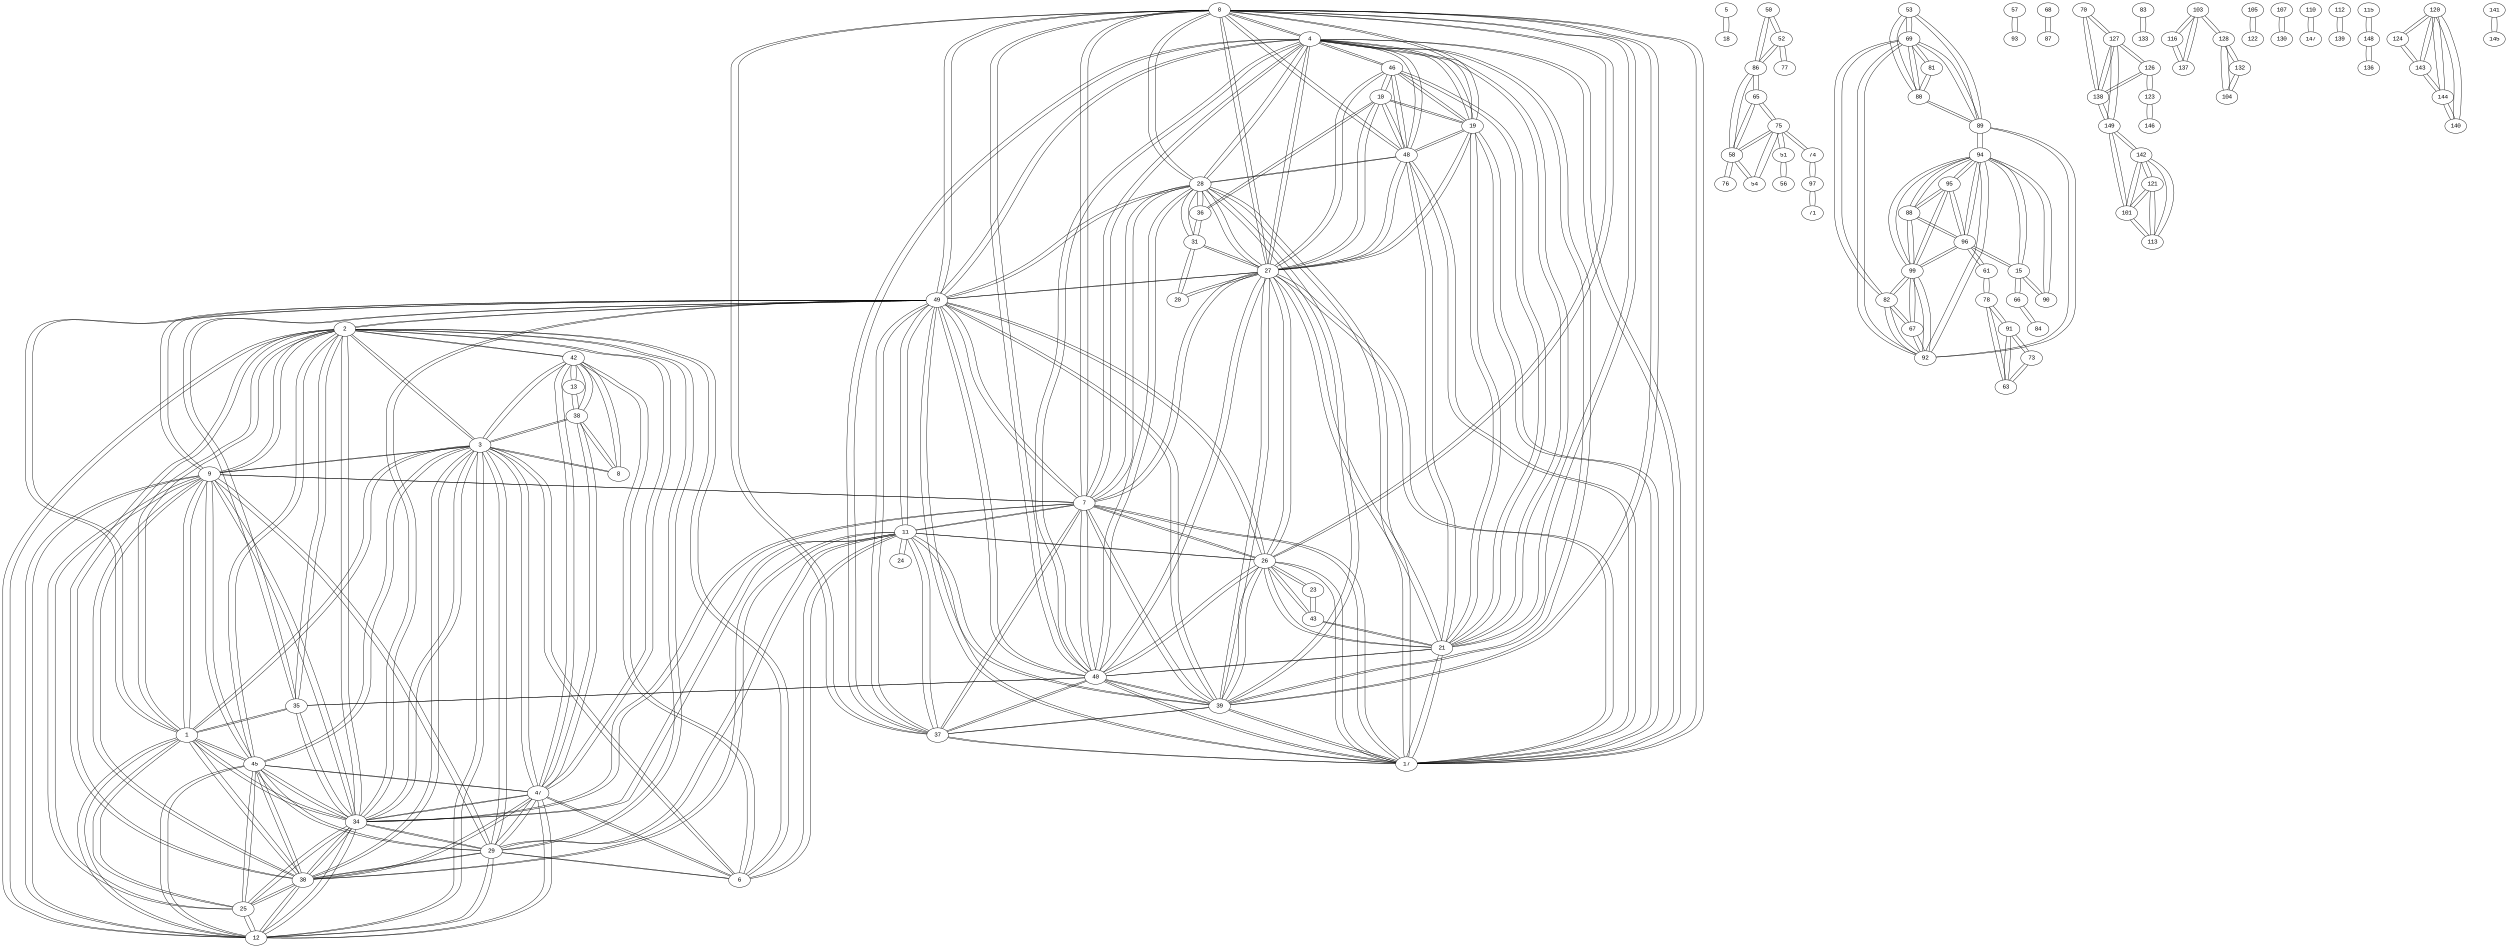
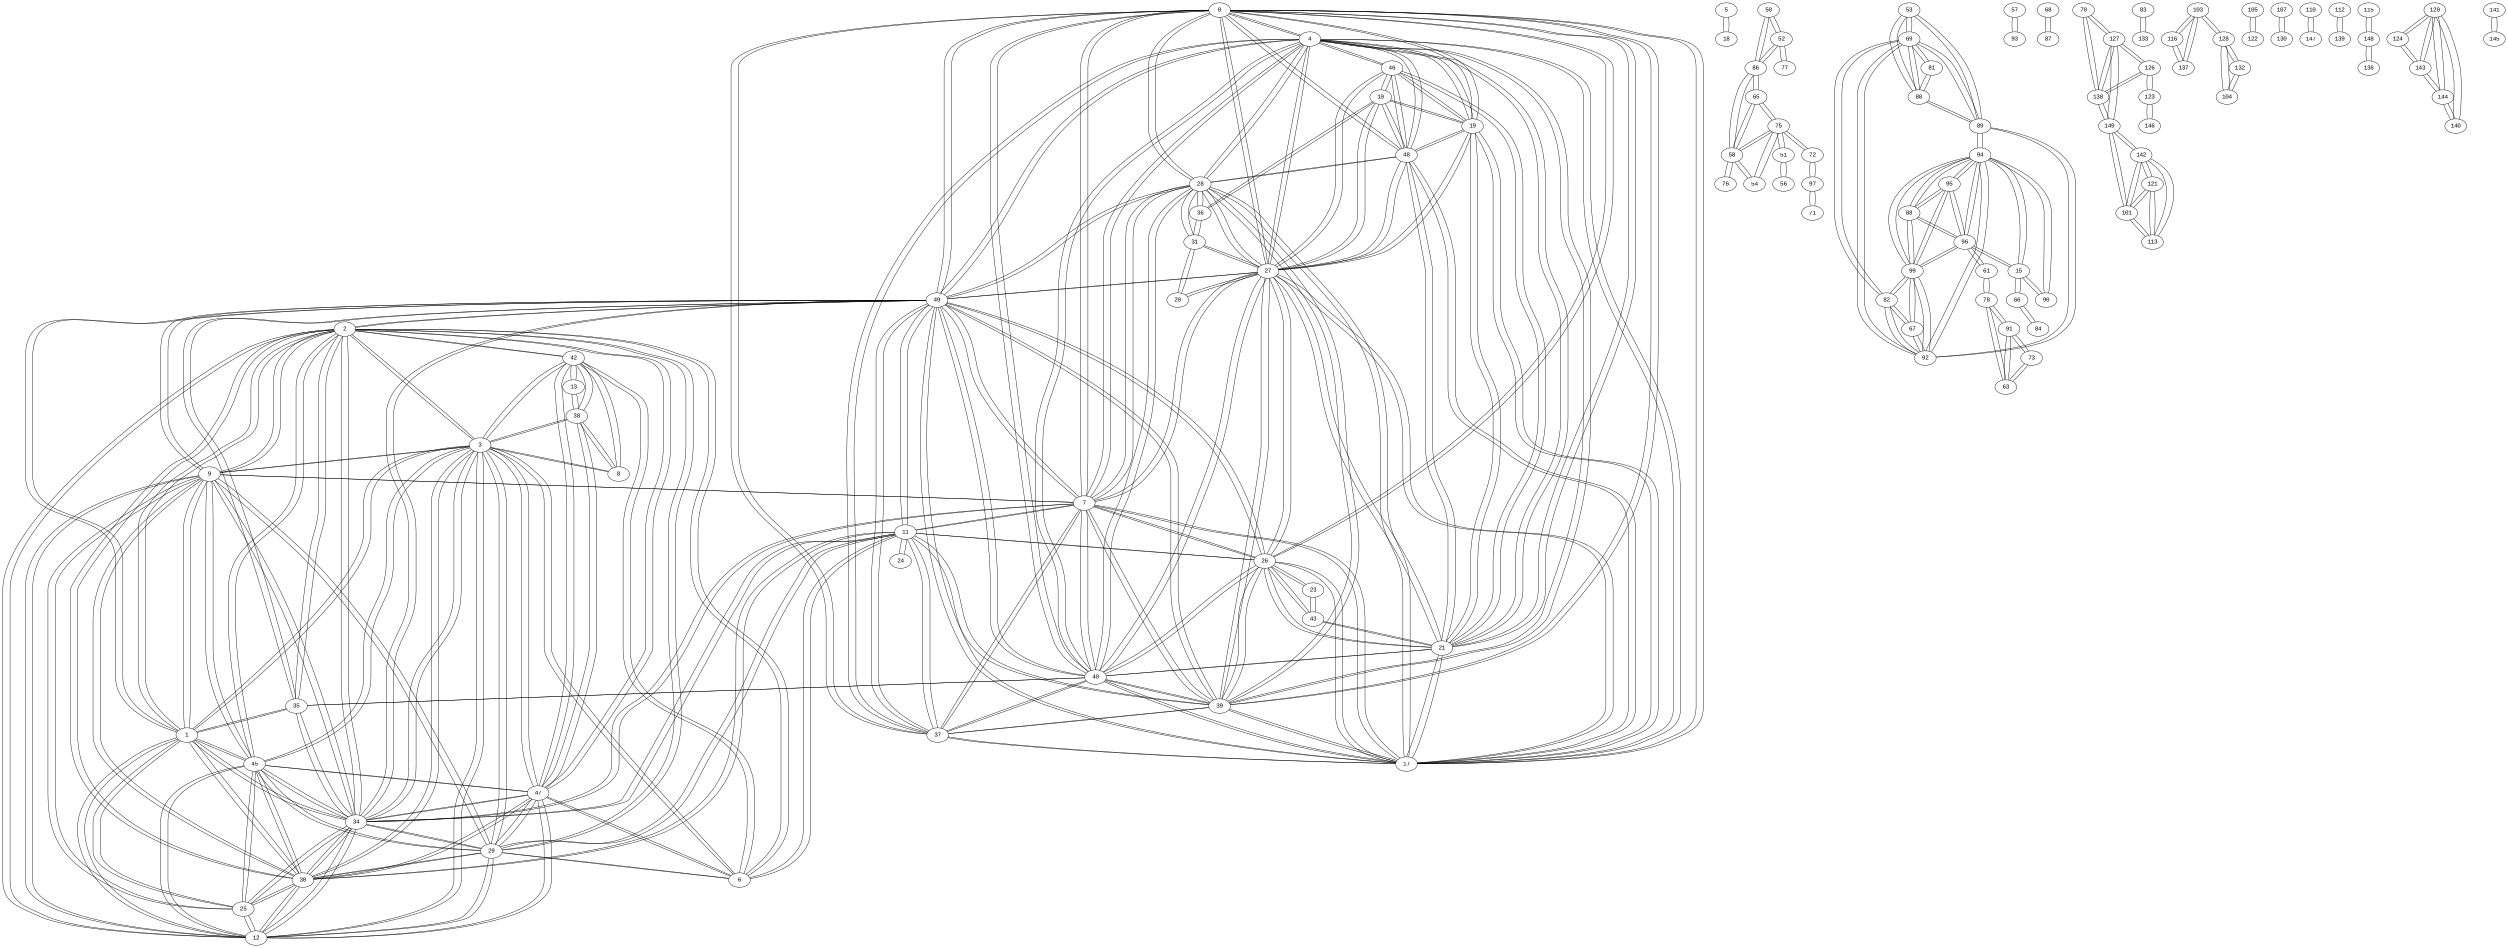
(1812, 155) -> (1812, 155)
